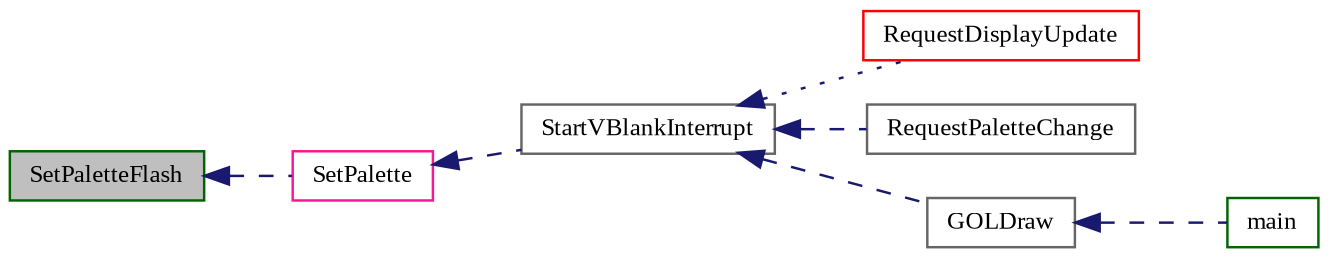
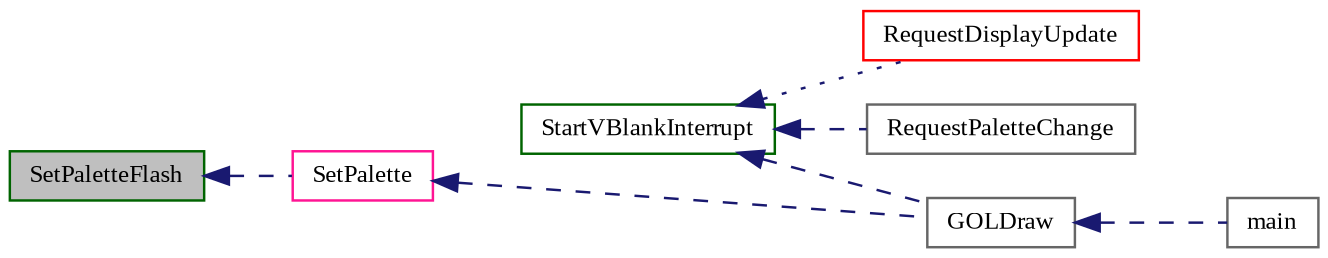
(648, 129) -> (648, 129)
(490, 155) -> (692, 200)
(1273, 223) -> (1273, 223)
